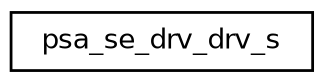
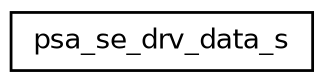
(162, 42) -> (162, 42)
